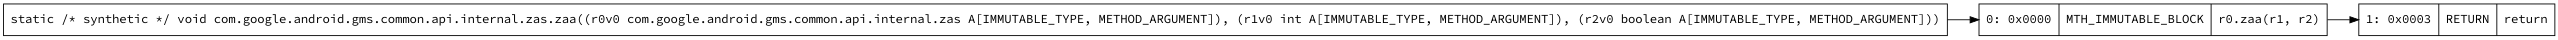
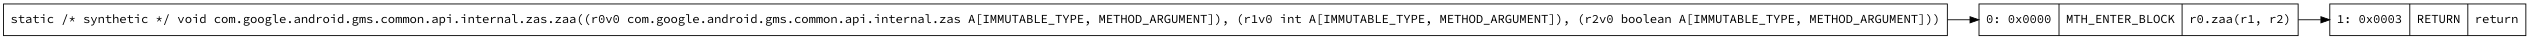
(2135, 19) -> (2121, 19)
